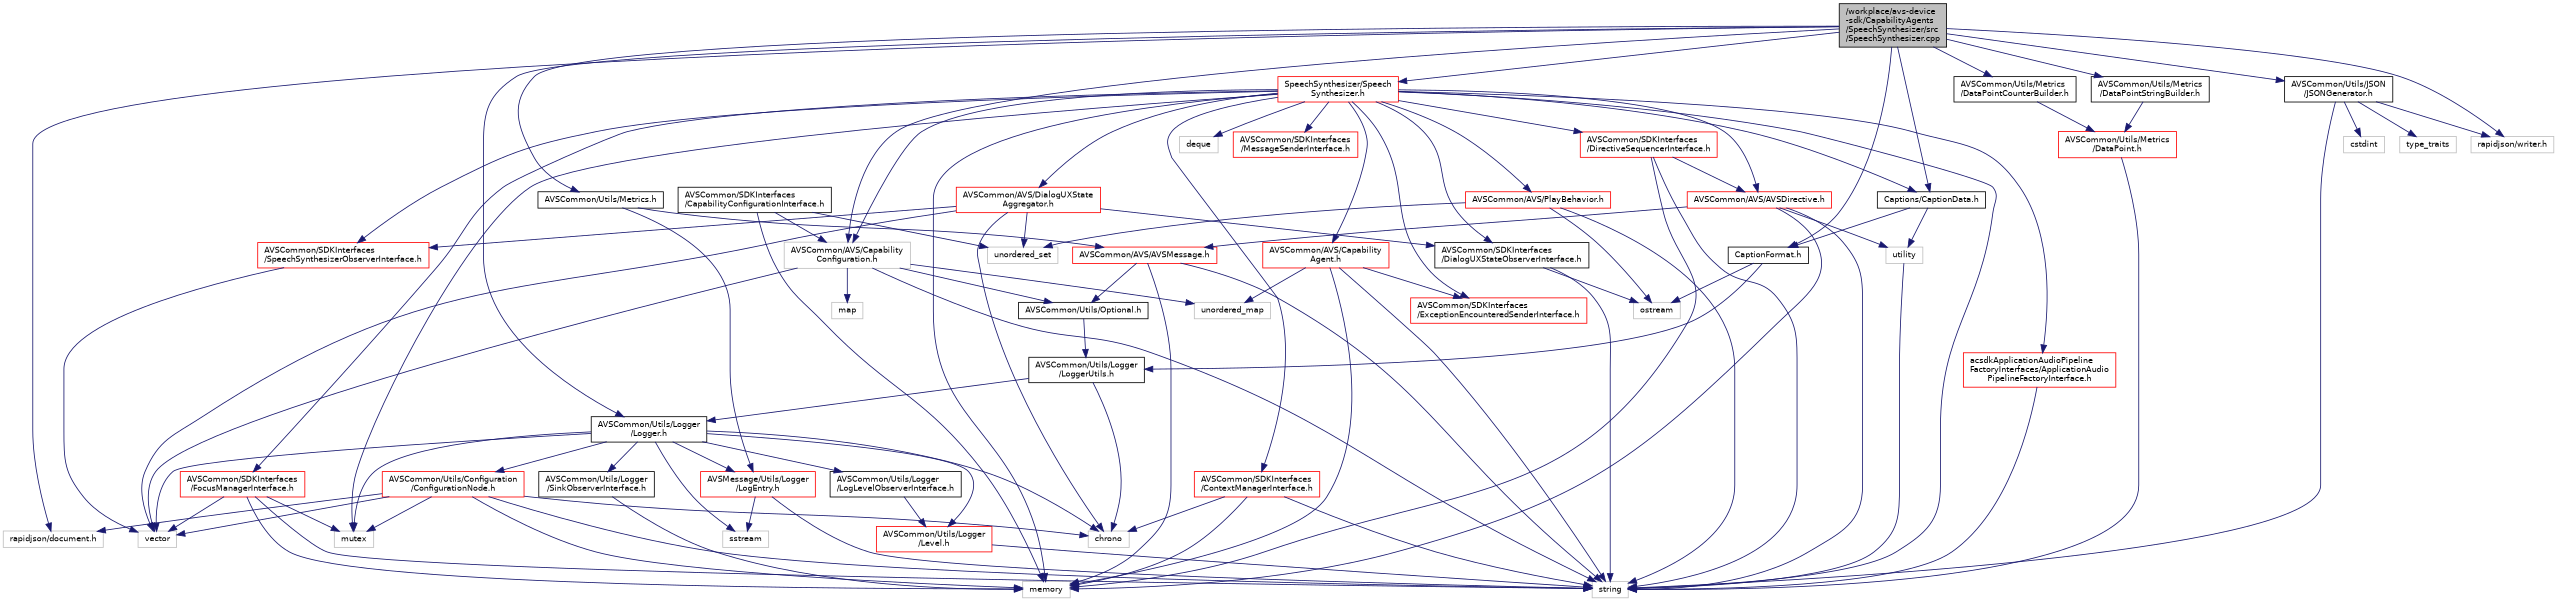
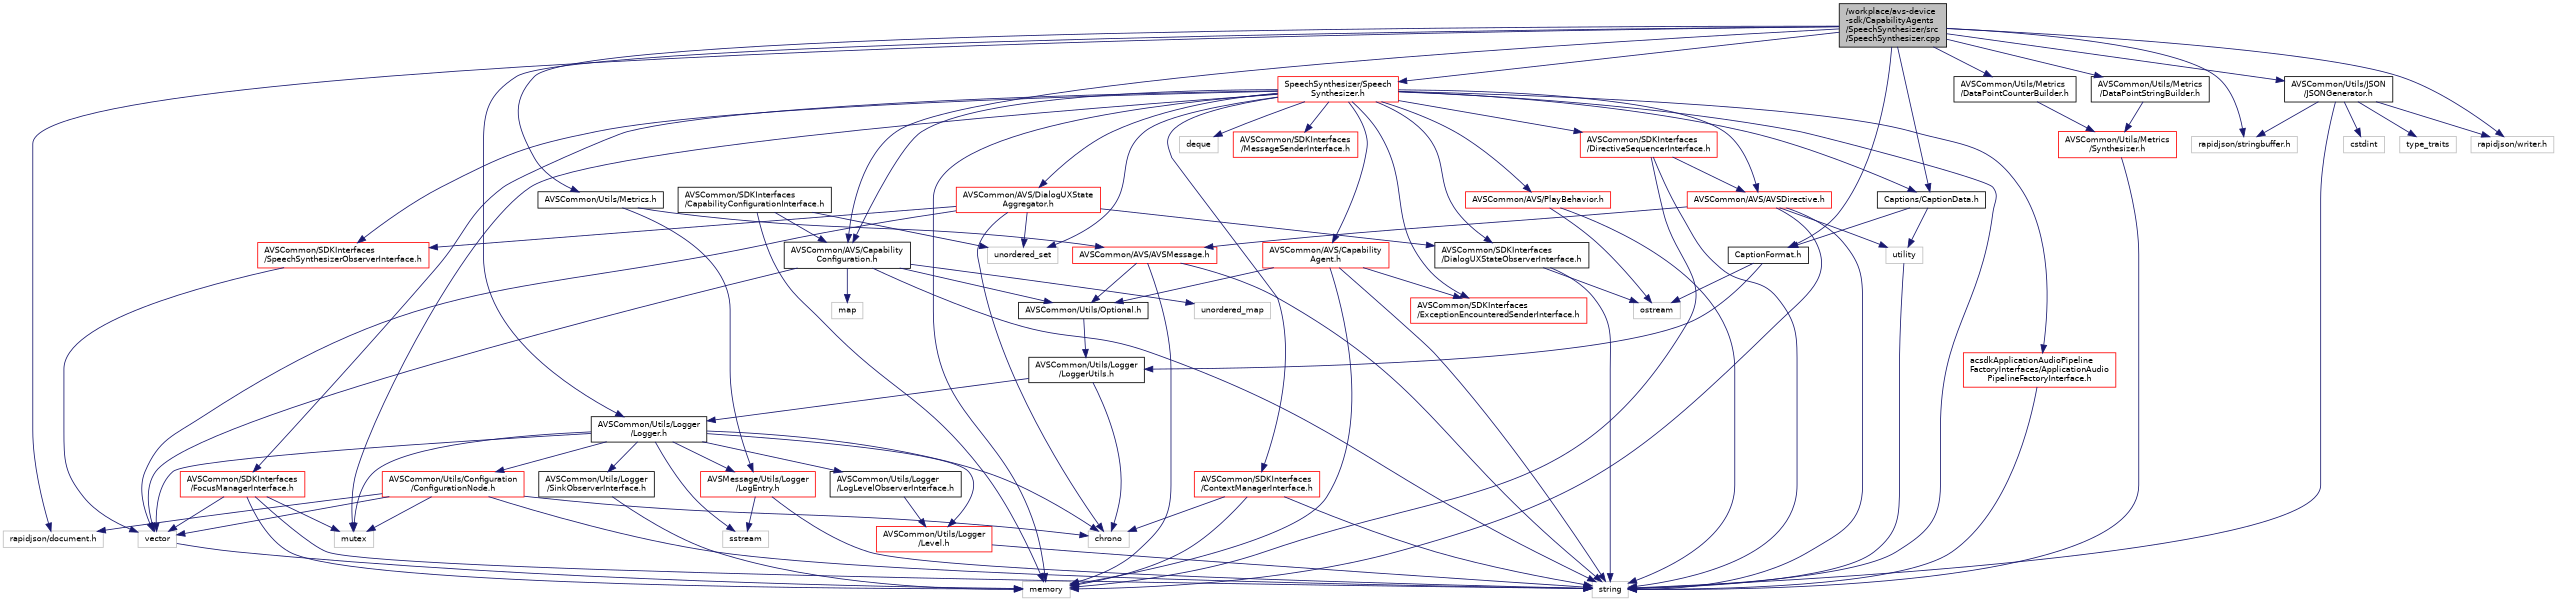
(2117, 145) -> (2117, 145)
none -> (2244, 145)
(1258, 216) -> (1140, 137)
(847, 255) -> (847, 255)
(1279, 283) -> (1198, 284)
(695, 567) -> (595, 576)
